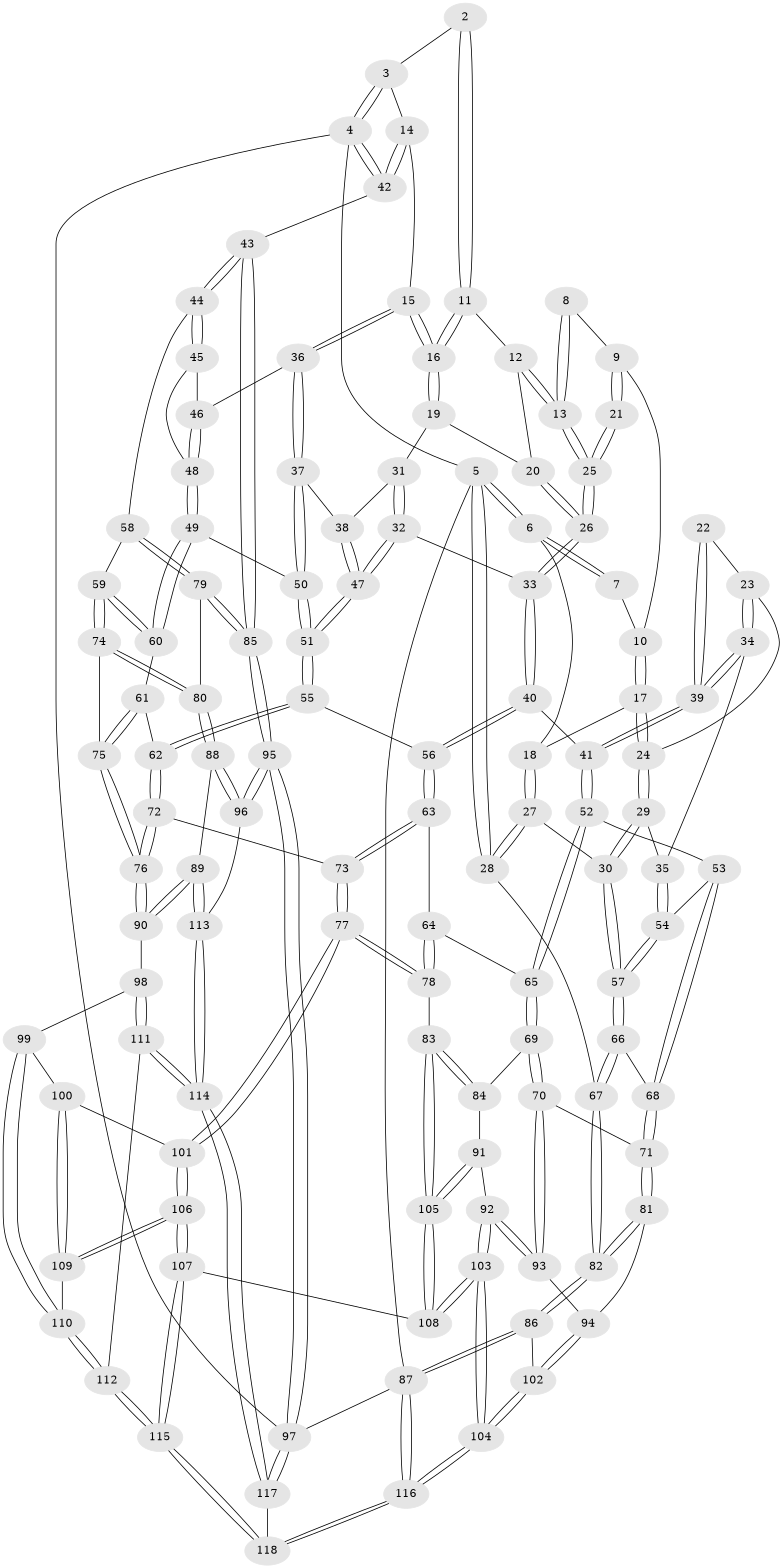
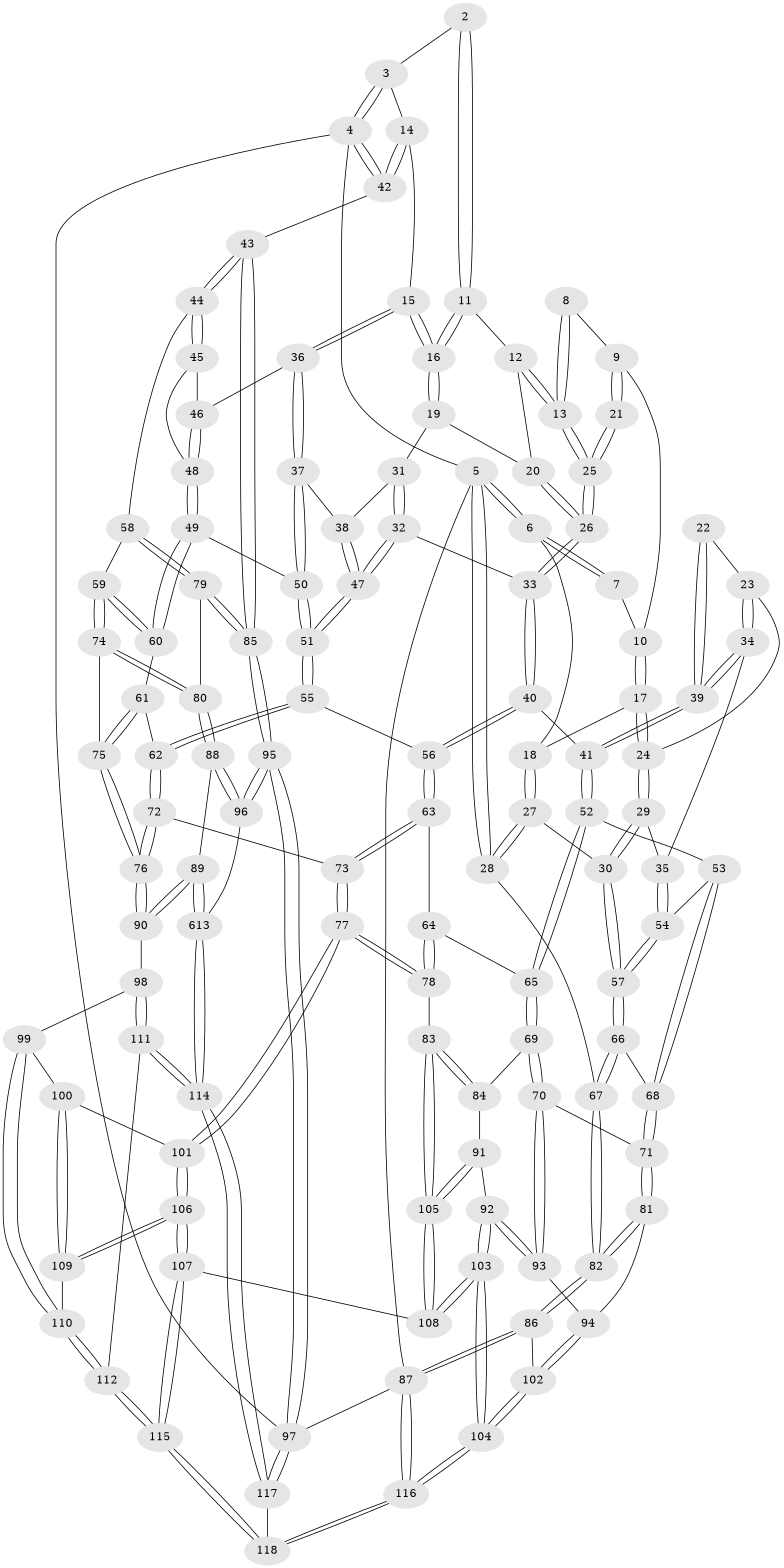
(200, 926) -> (200, 926)
